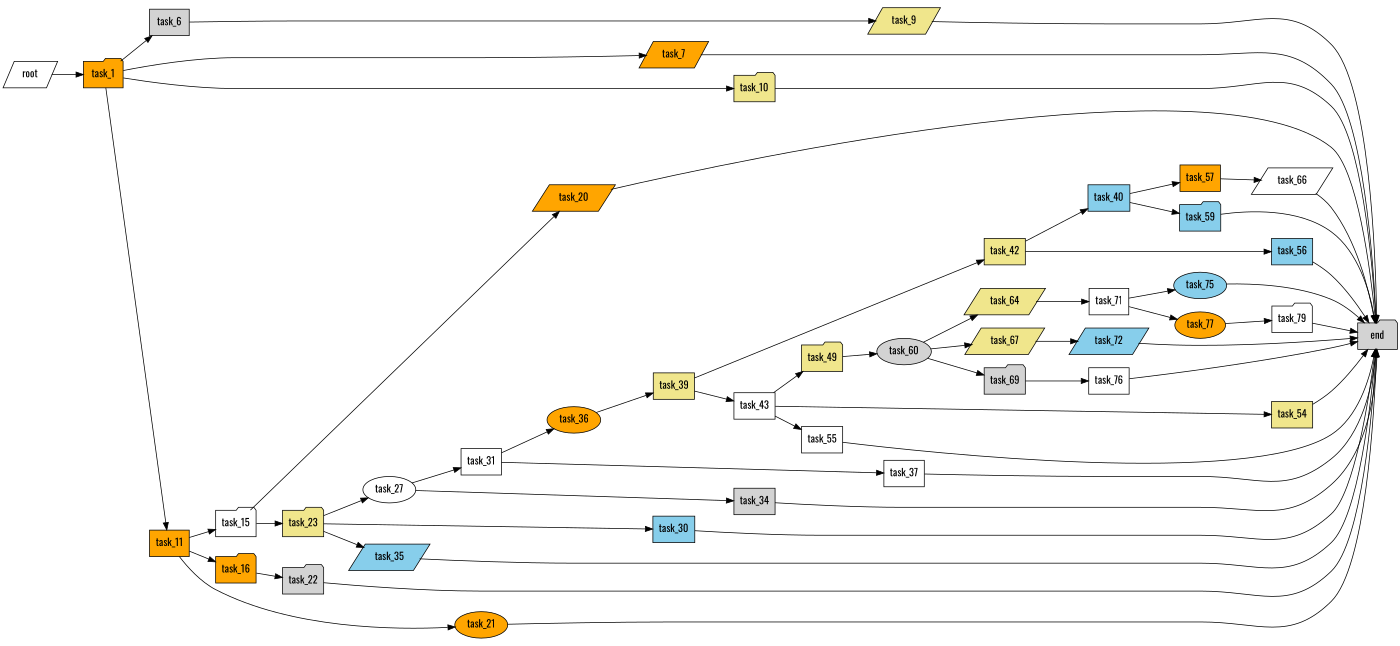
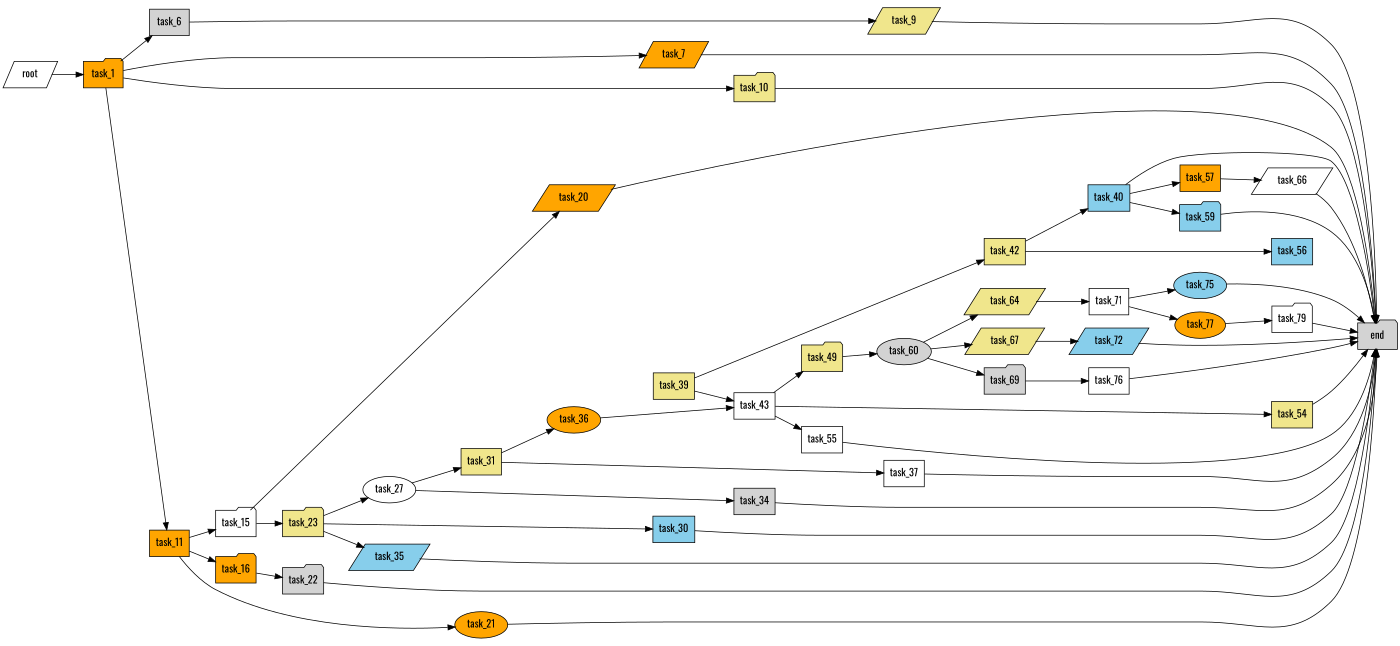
(1342, 286) -> (1306, 155)
(621, 404) -> (663, 413)
(481, 462) -> (481, 462)
